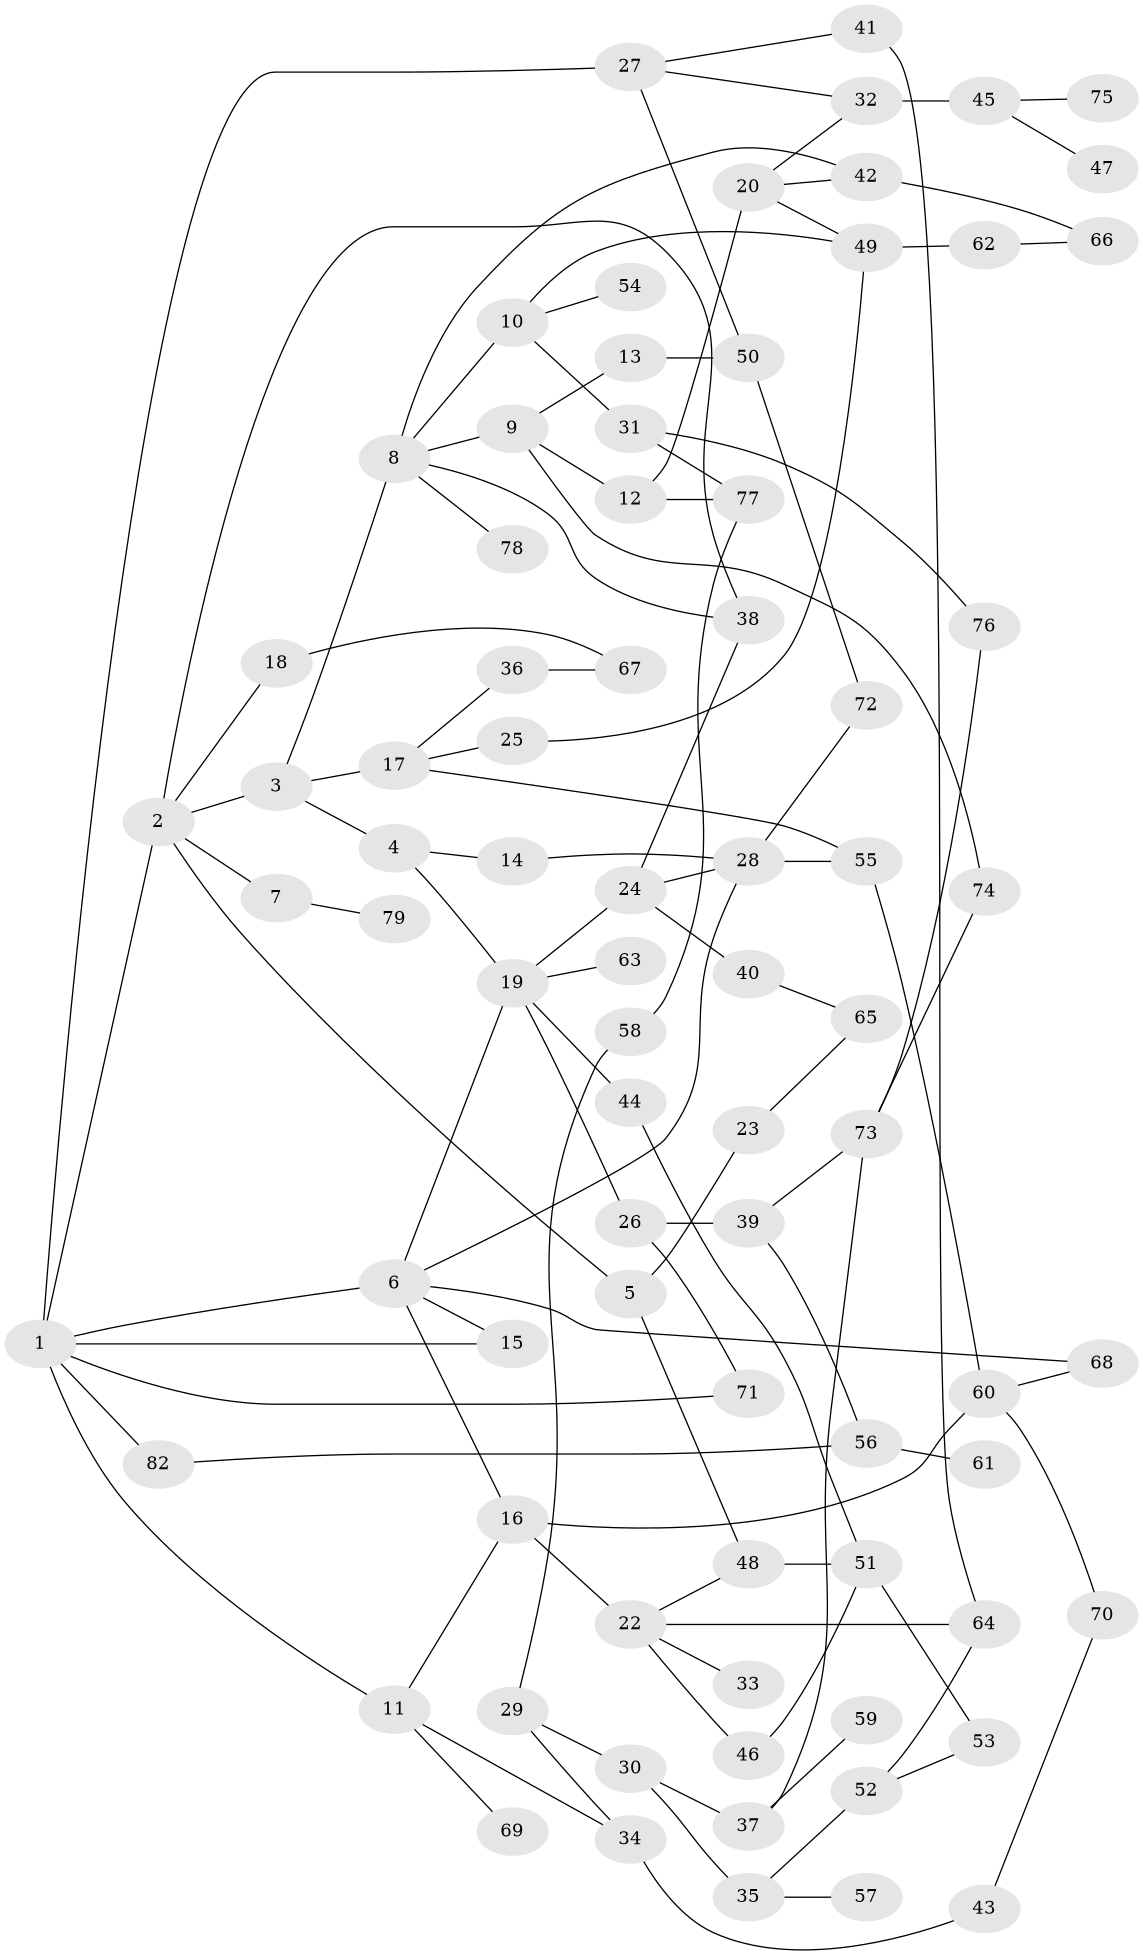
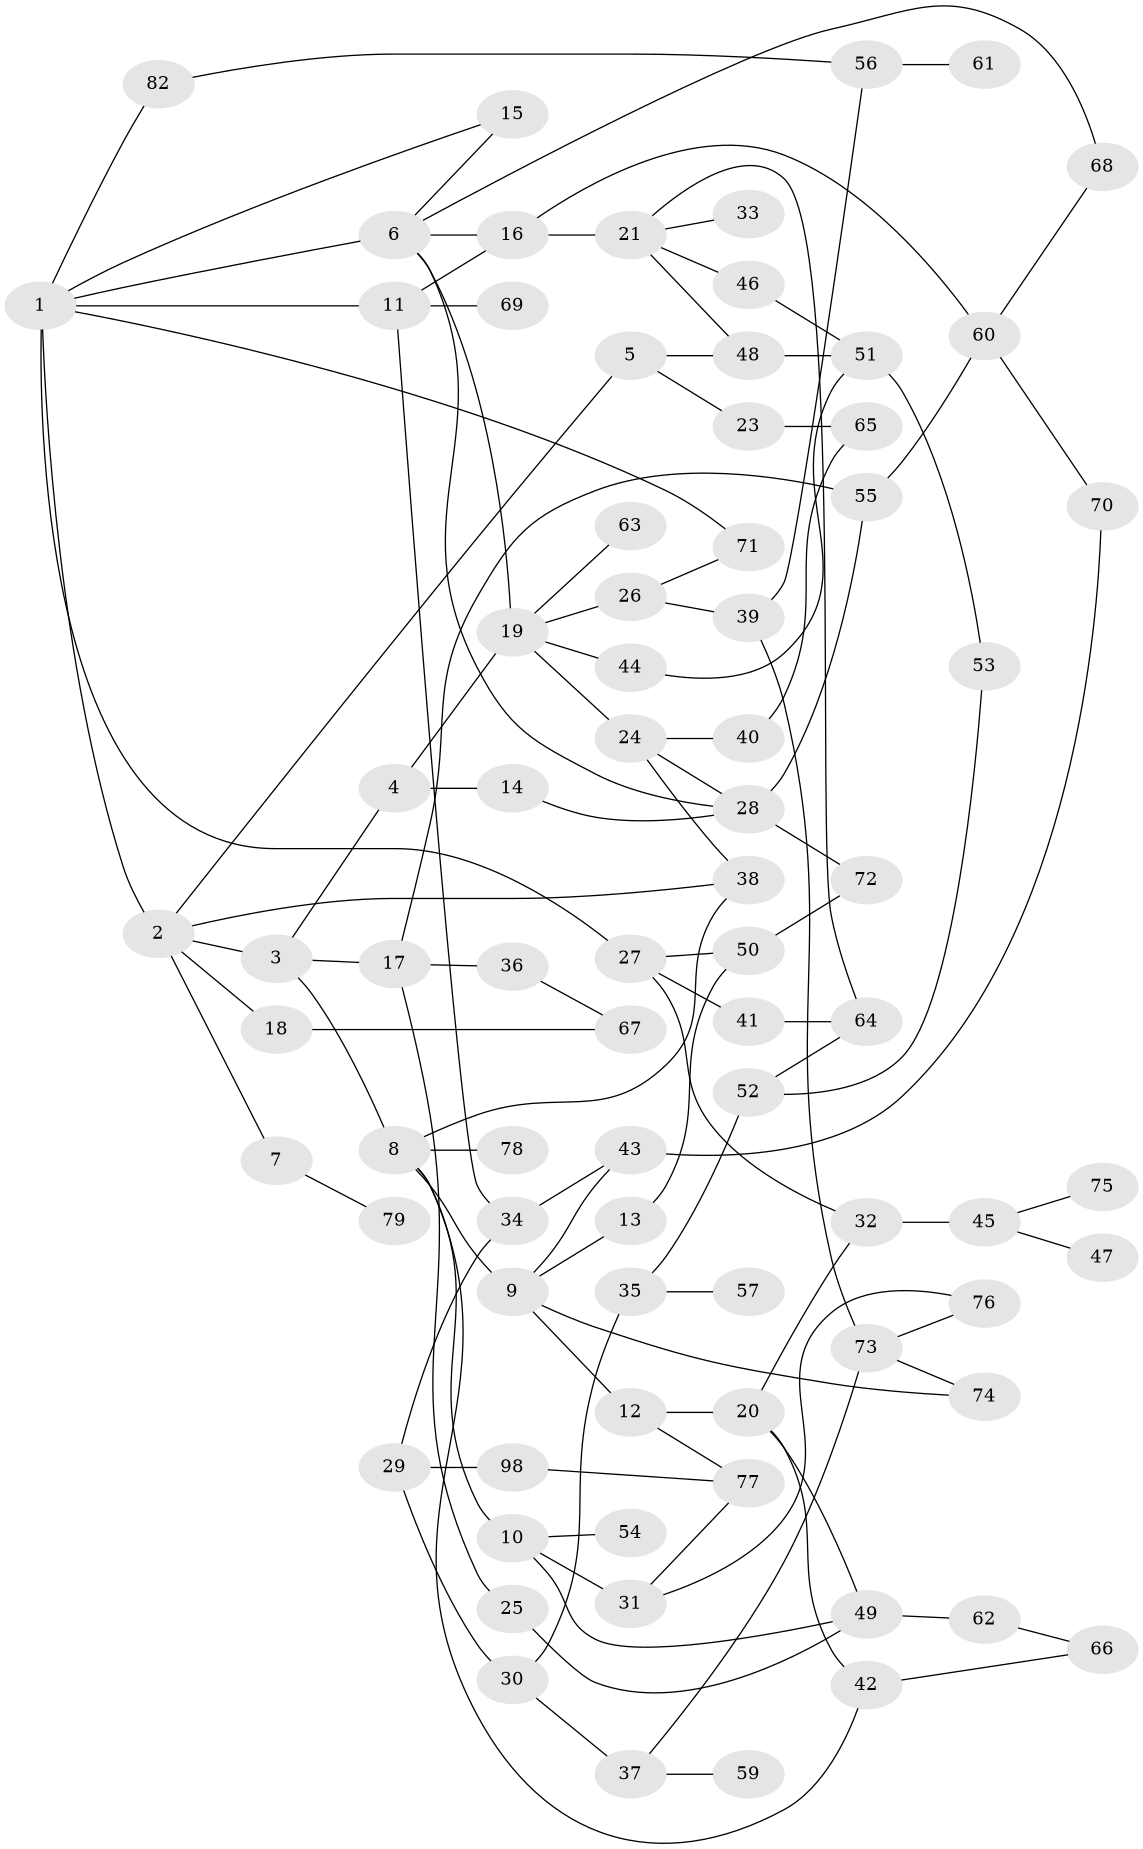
(631, 1032) -> (513, 1467)
none -> (572, 1221)
(631, 1624) -> (631, 235)
